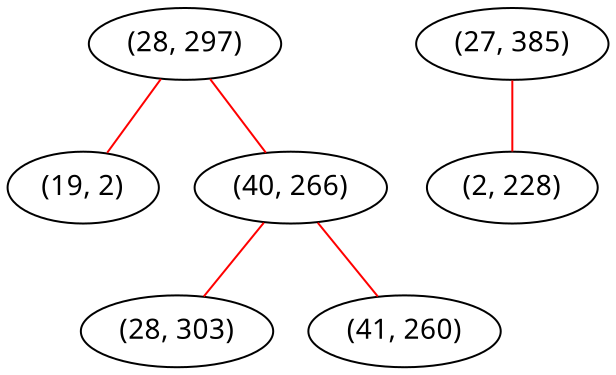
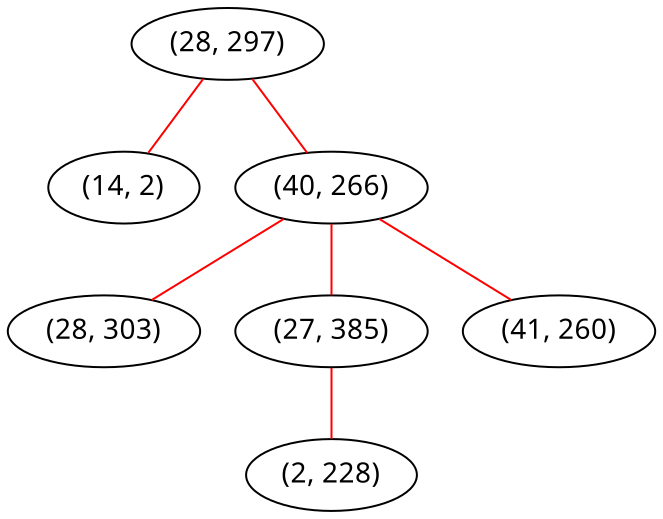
(83, 188) -> (124, 188)
none -> (332, 260)
